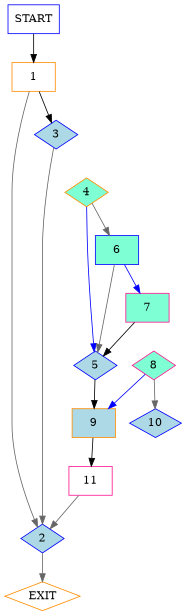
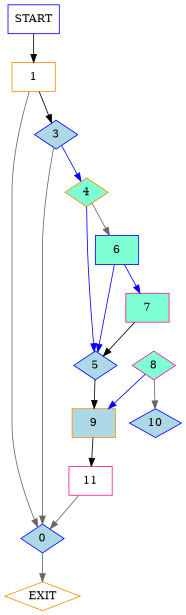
none -> (69, 160)
(107, 304) -> (107, 304)
(42, 539) -> (42, 539)
